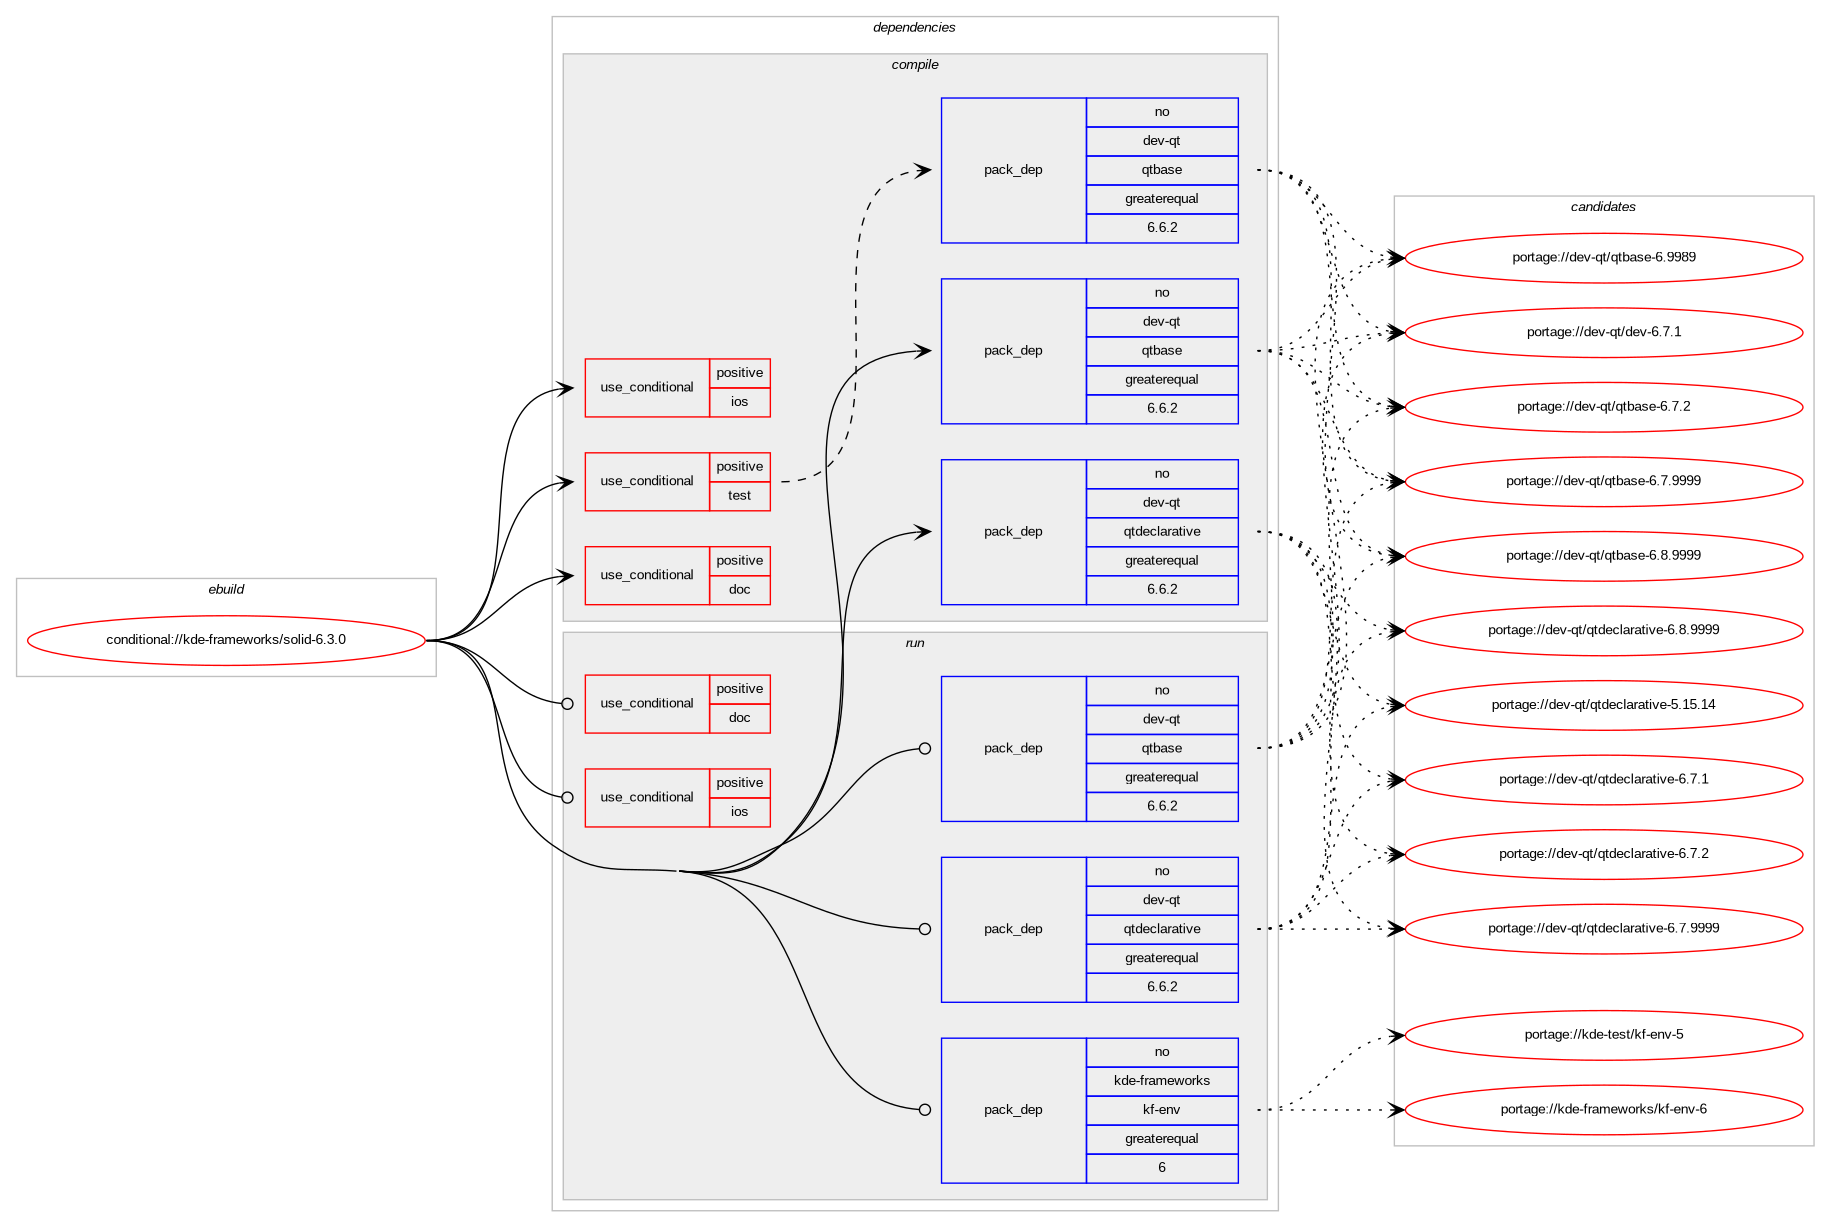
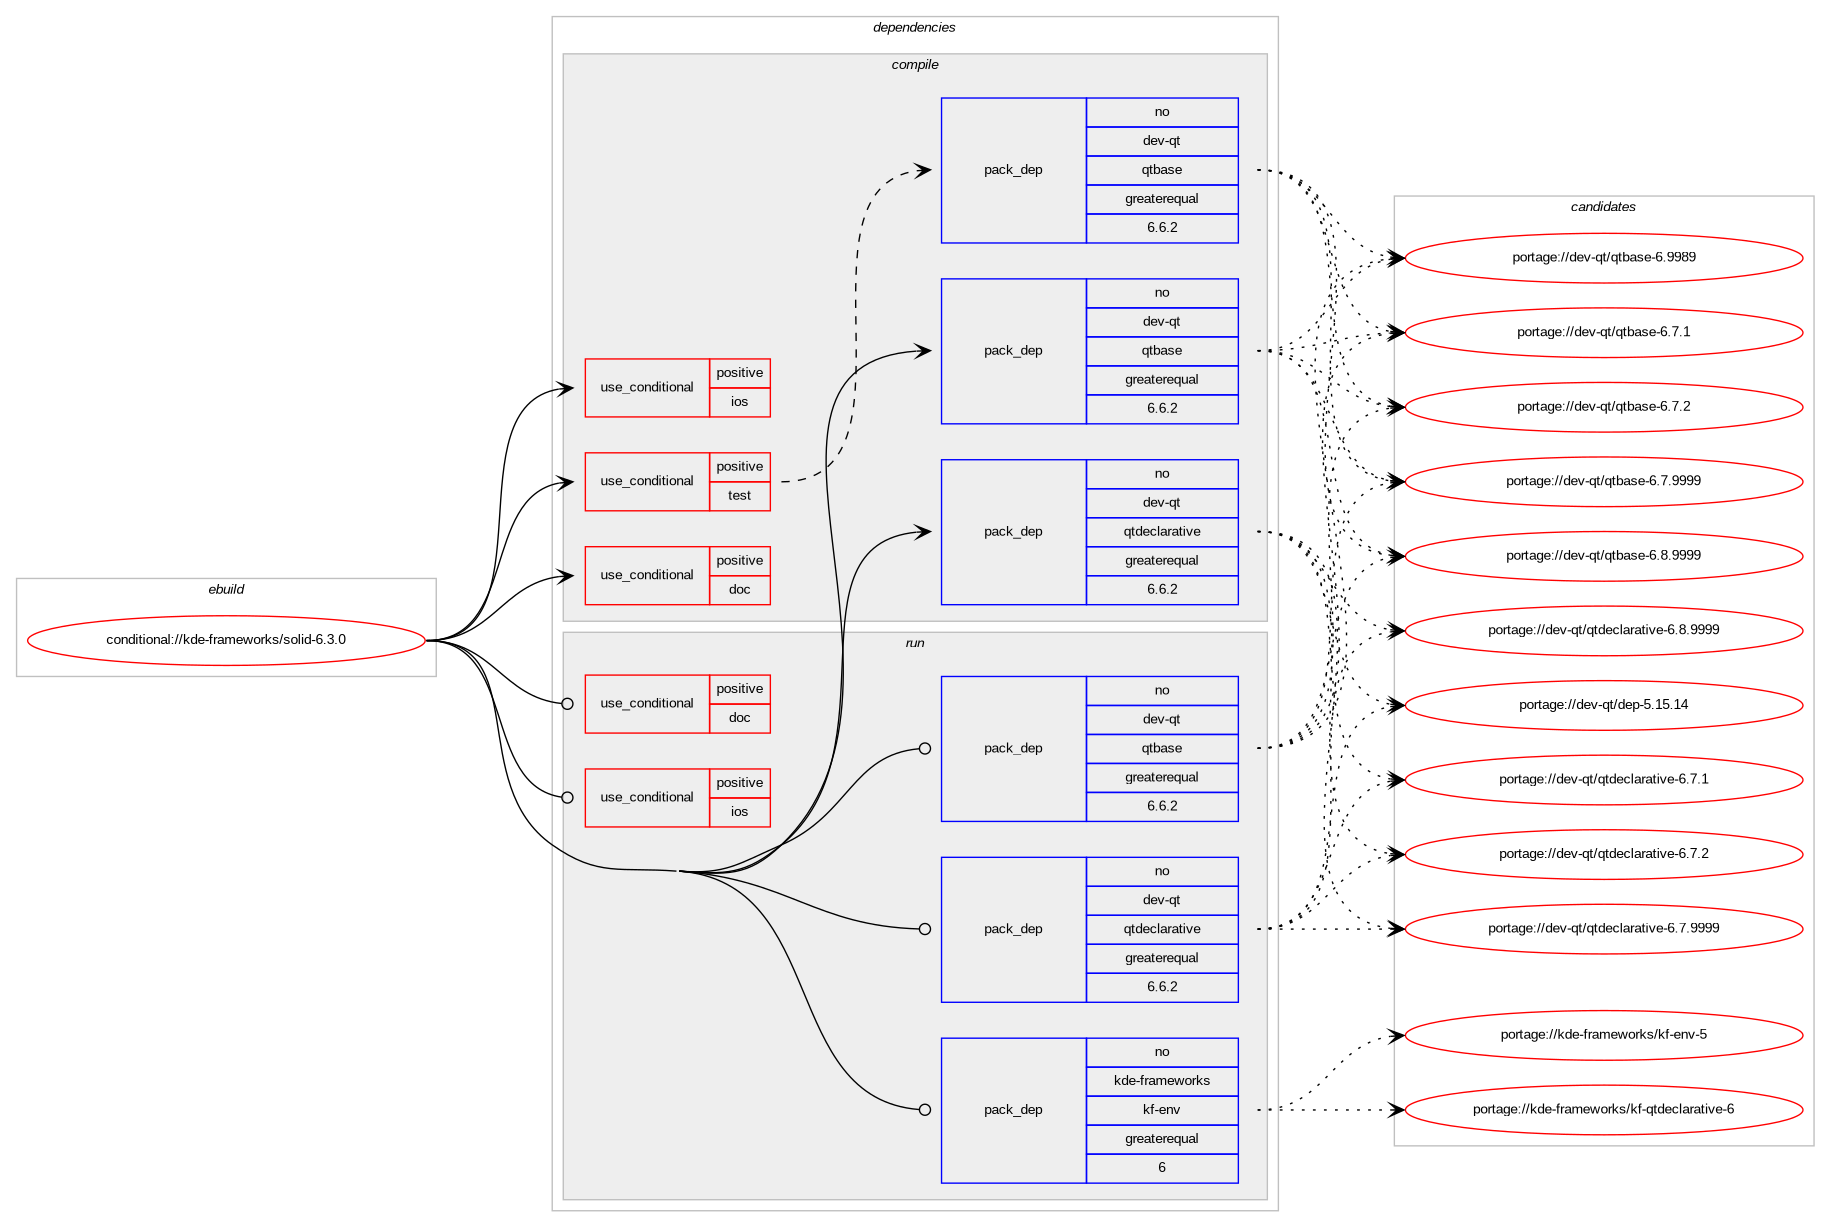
(1604, 333) -> (1604, 333)
(1604, 705) -> (1604, 705)
(1604, 1035) -> (1604, 1035)
(1604, 1110) -> (1604, 1110)
